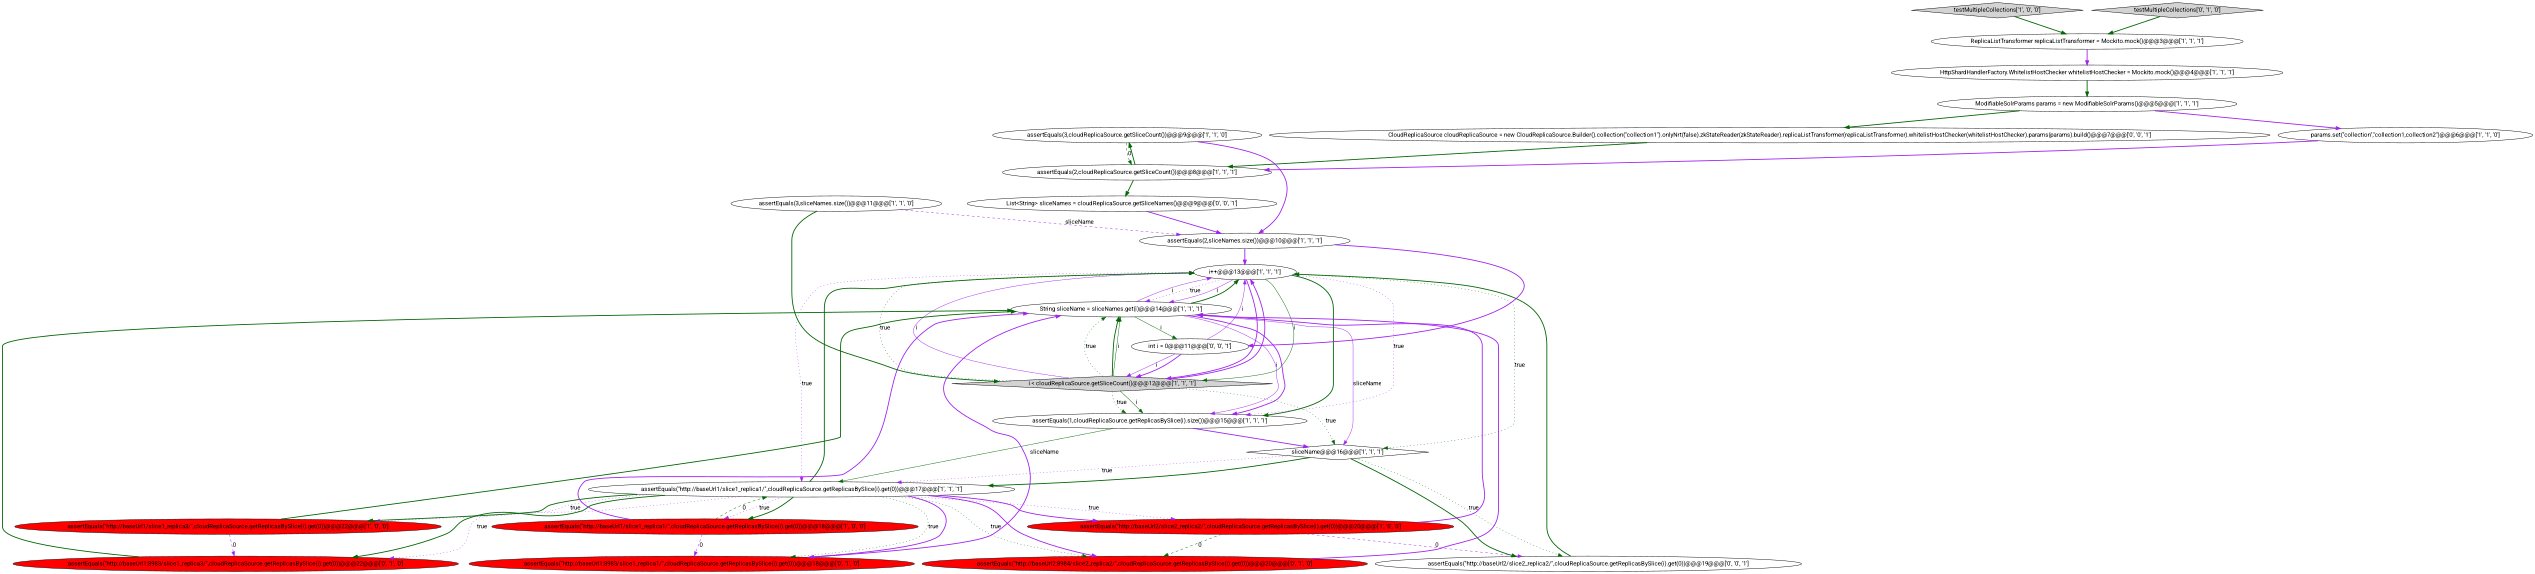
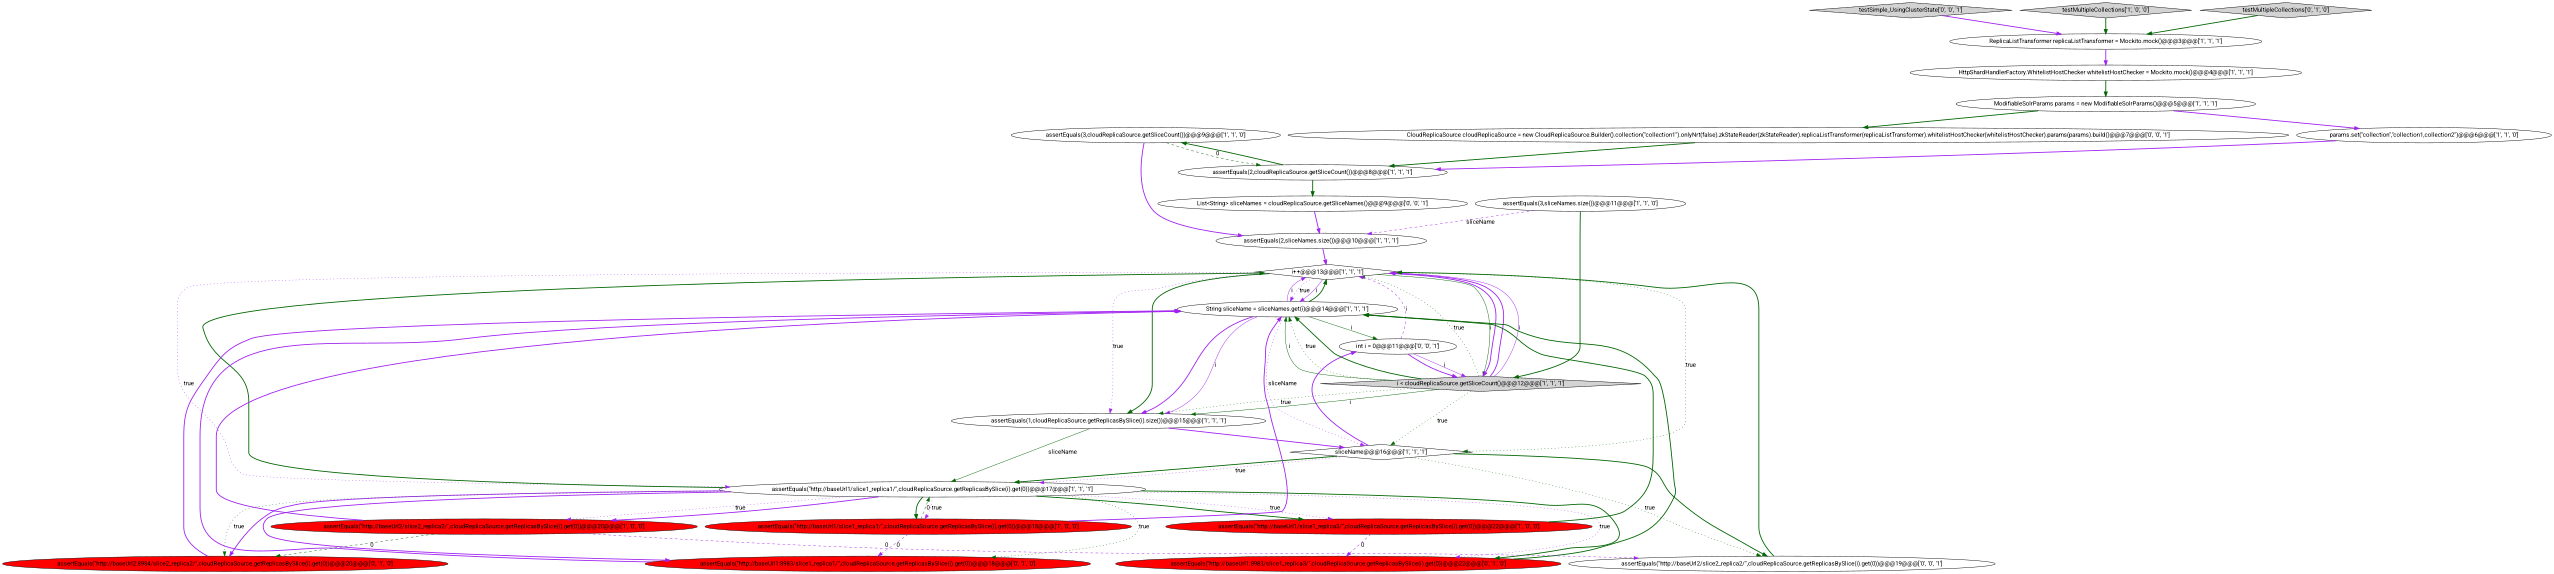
none -> (1911, 10)
(1245, 272) -> (1328, 272)
(1491, 312) -> (1319, 408)
(1238, 313) -> (1399, 299)
(1321, 327) -> (1282, 412)
